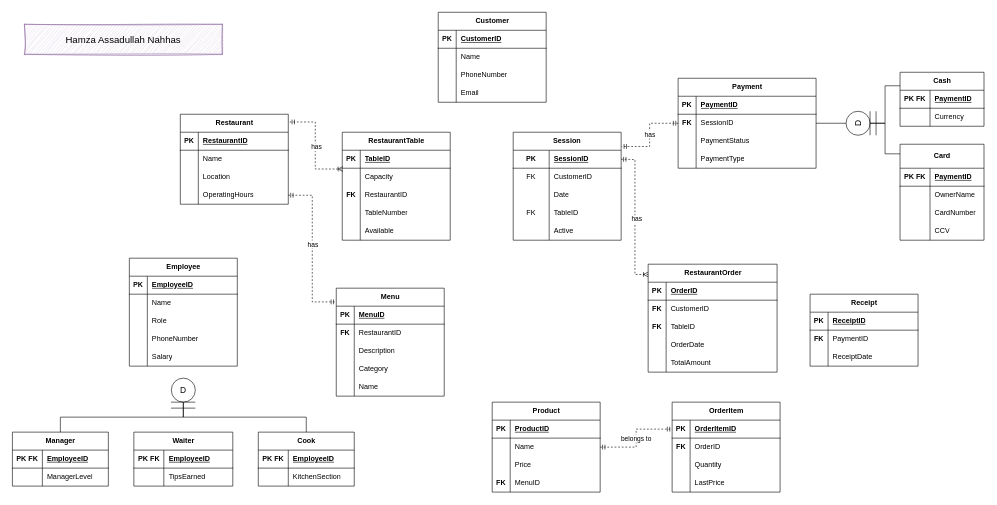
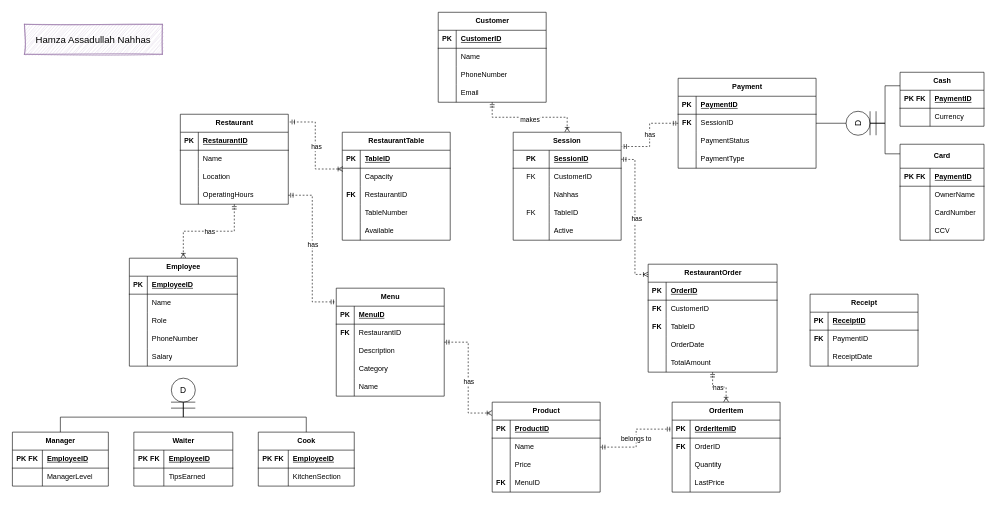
(123, 39) -> (93, 39)
none -> (530, 117)
(562, 195) -> (566, 195)
none -> (208, 231)
none -> (468, 368)
none -> (713, 386)
